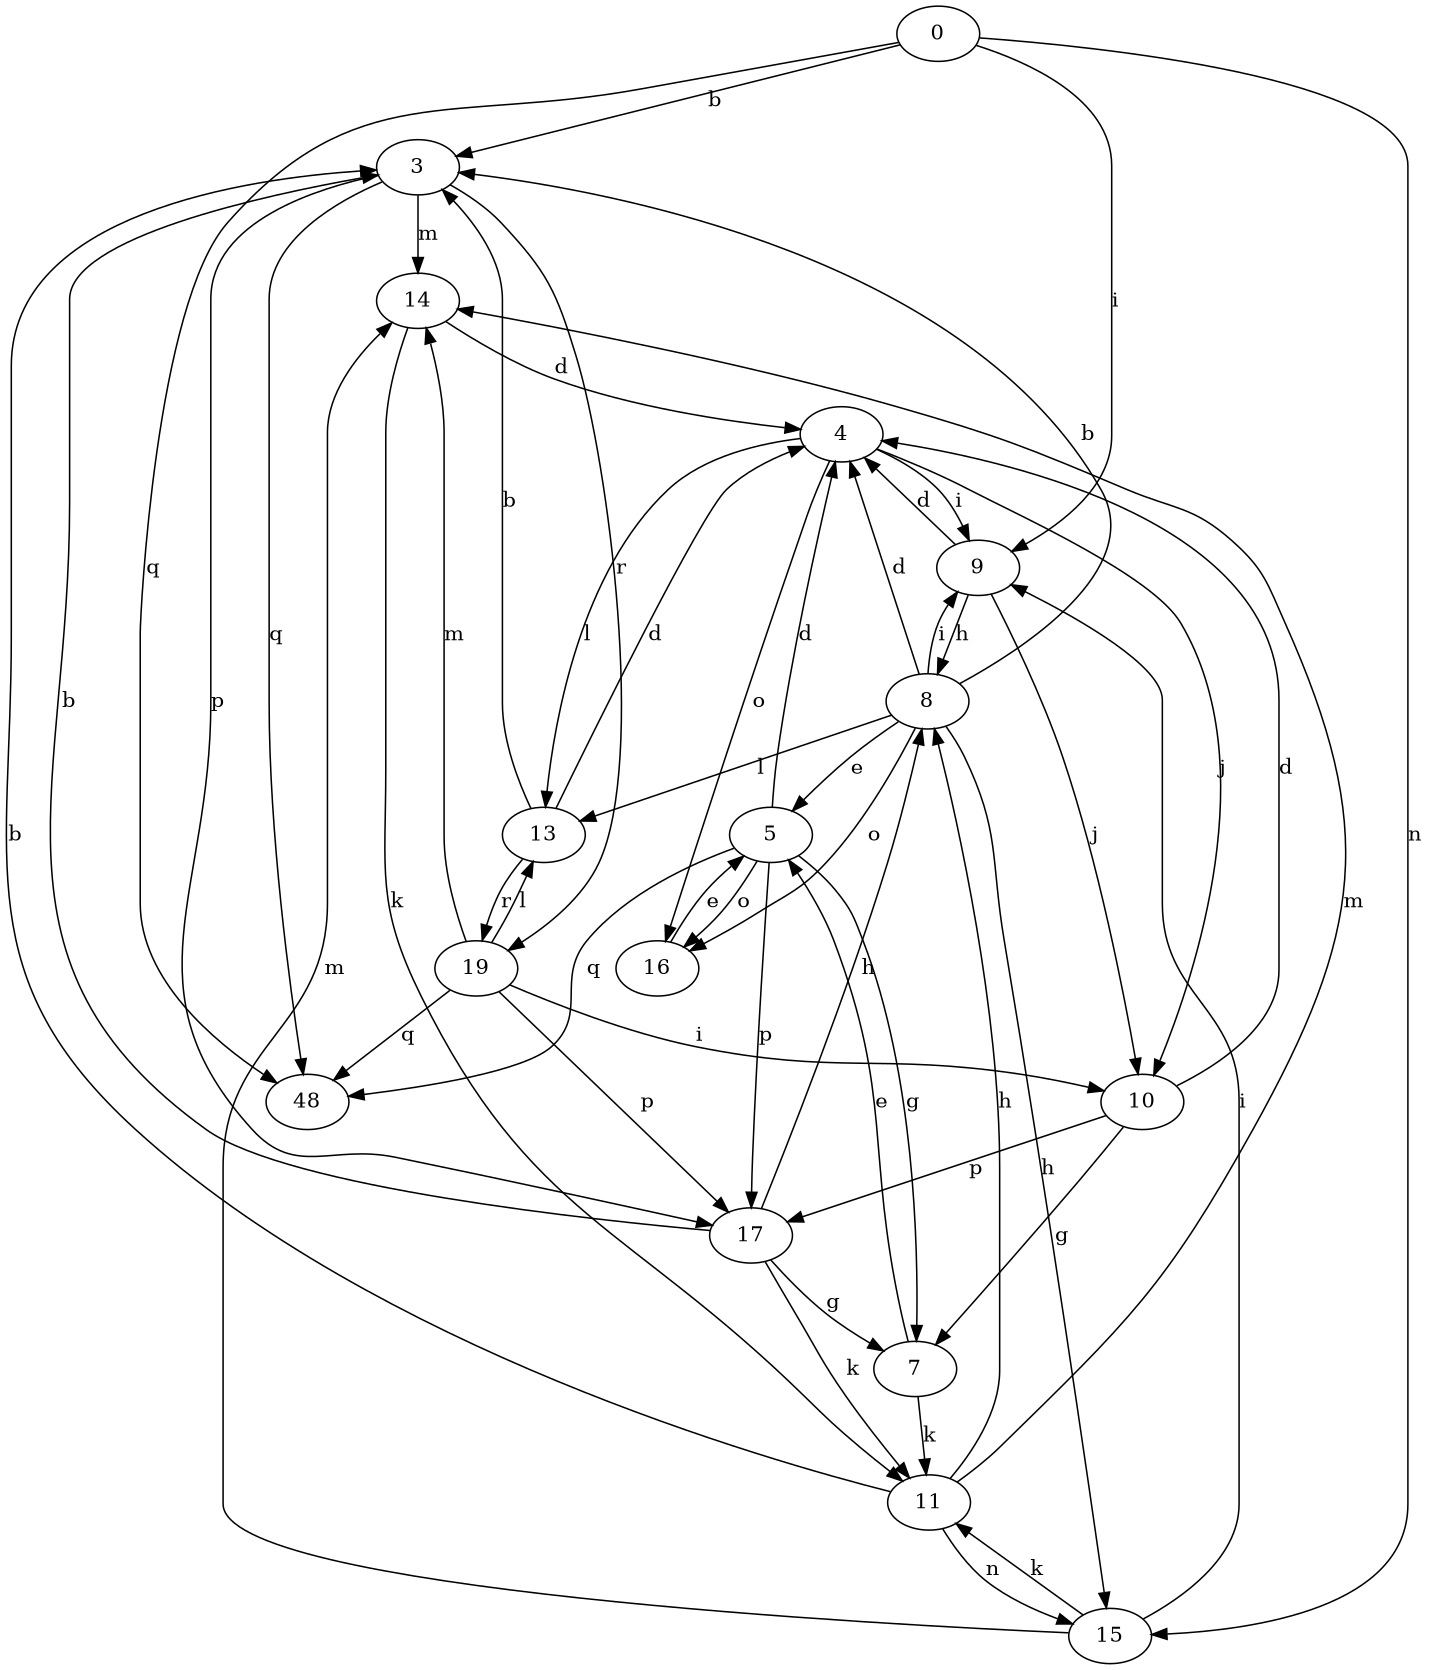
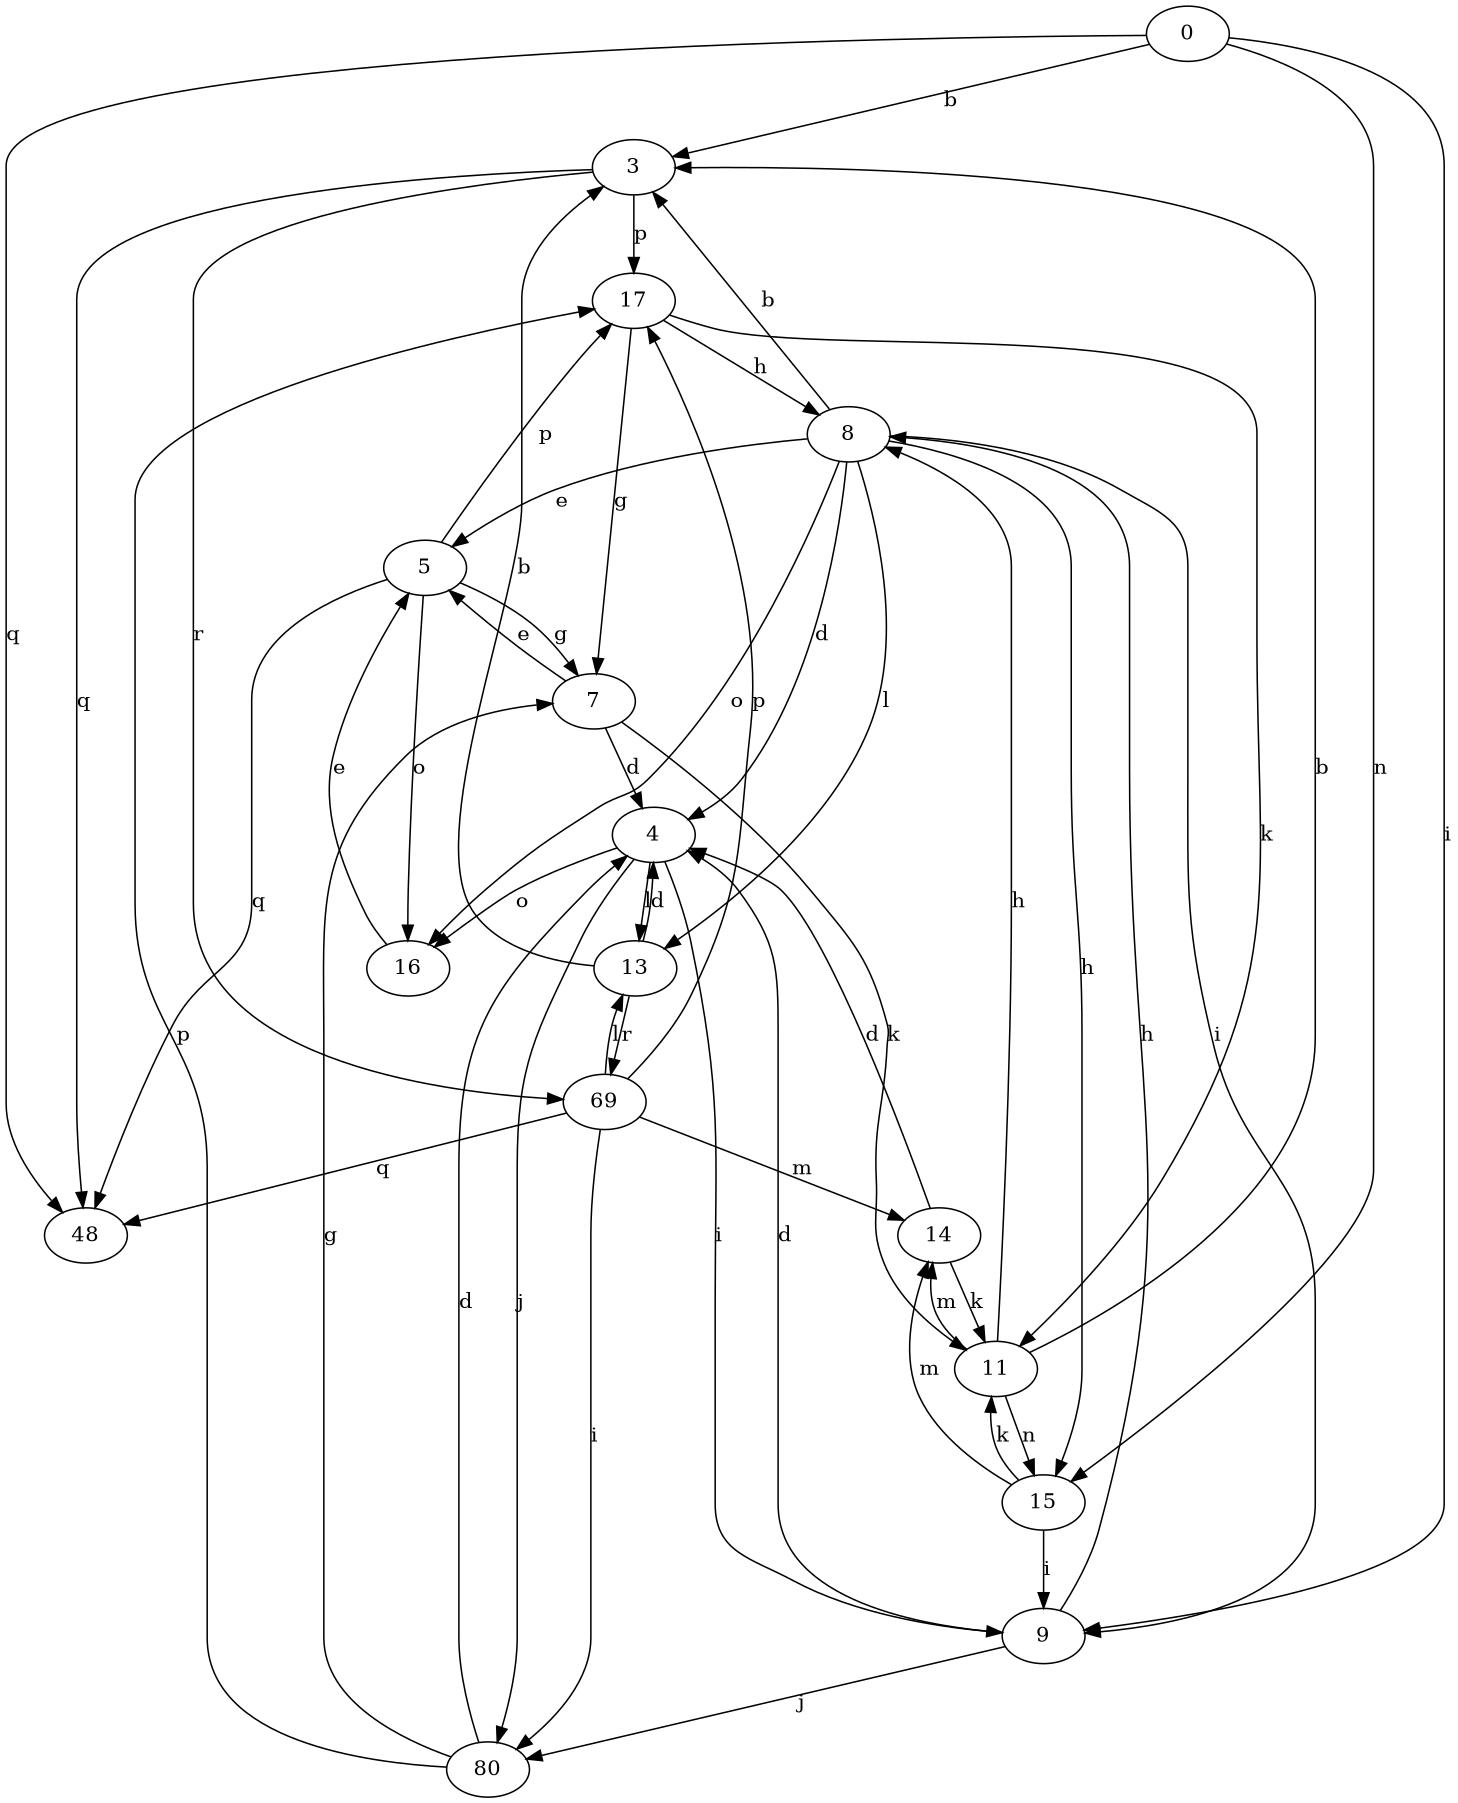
(418, 226) -> none
(797, 641) -> (621, 761)
(51, 835) -> none
(476, 968) -> (605, 1102)
(1142, 1102) -> (488, 1770)
